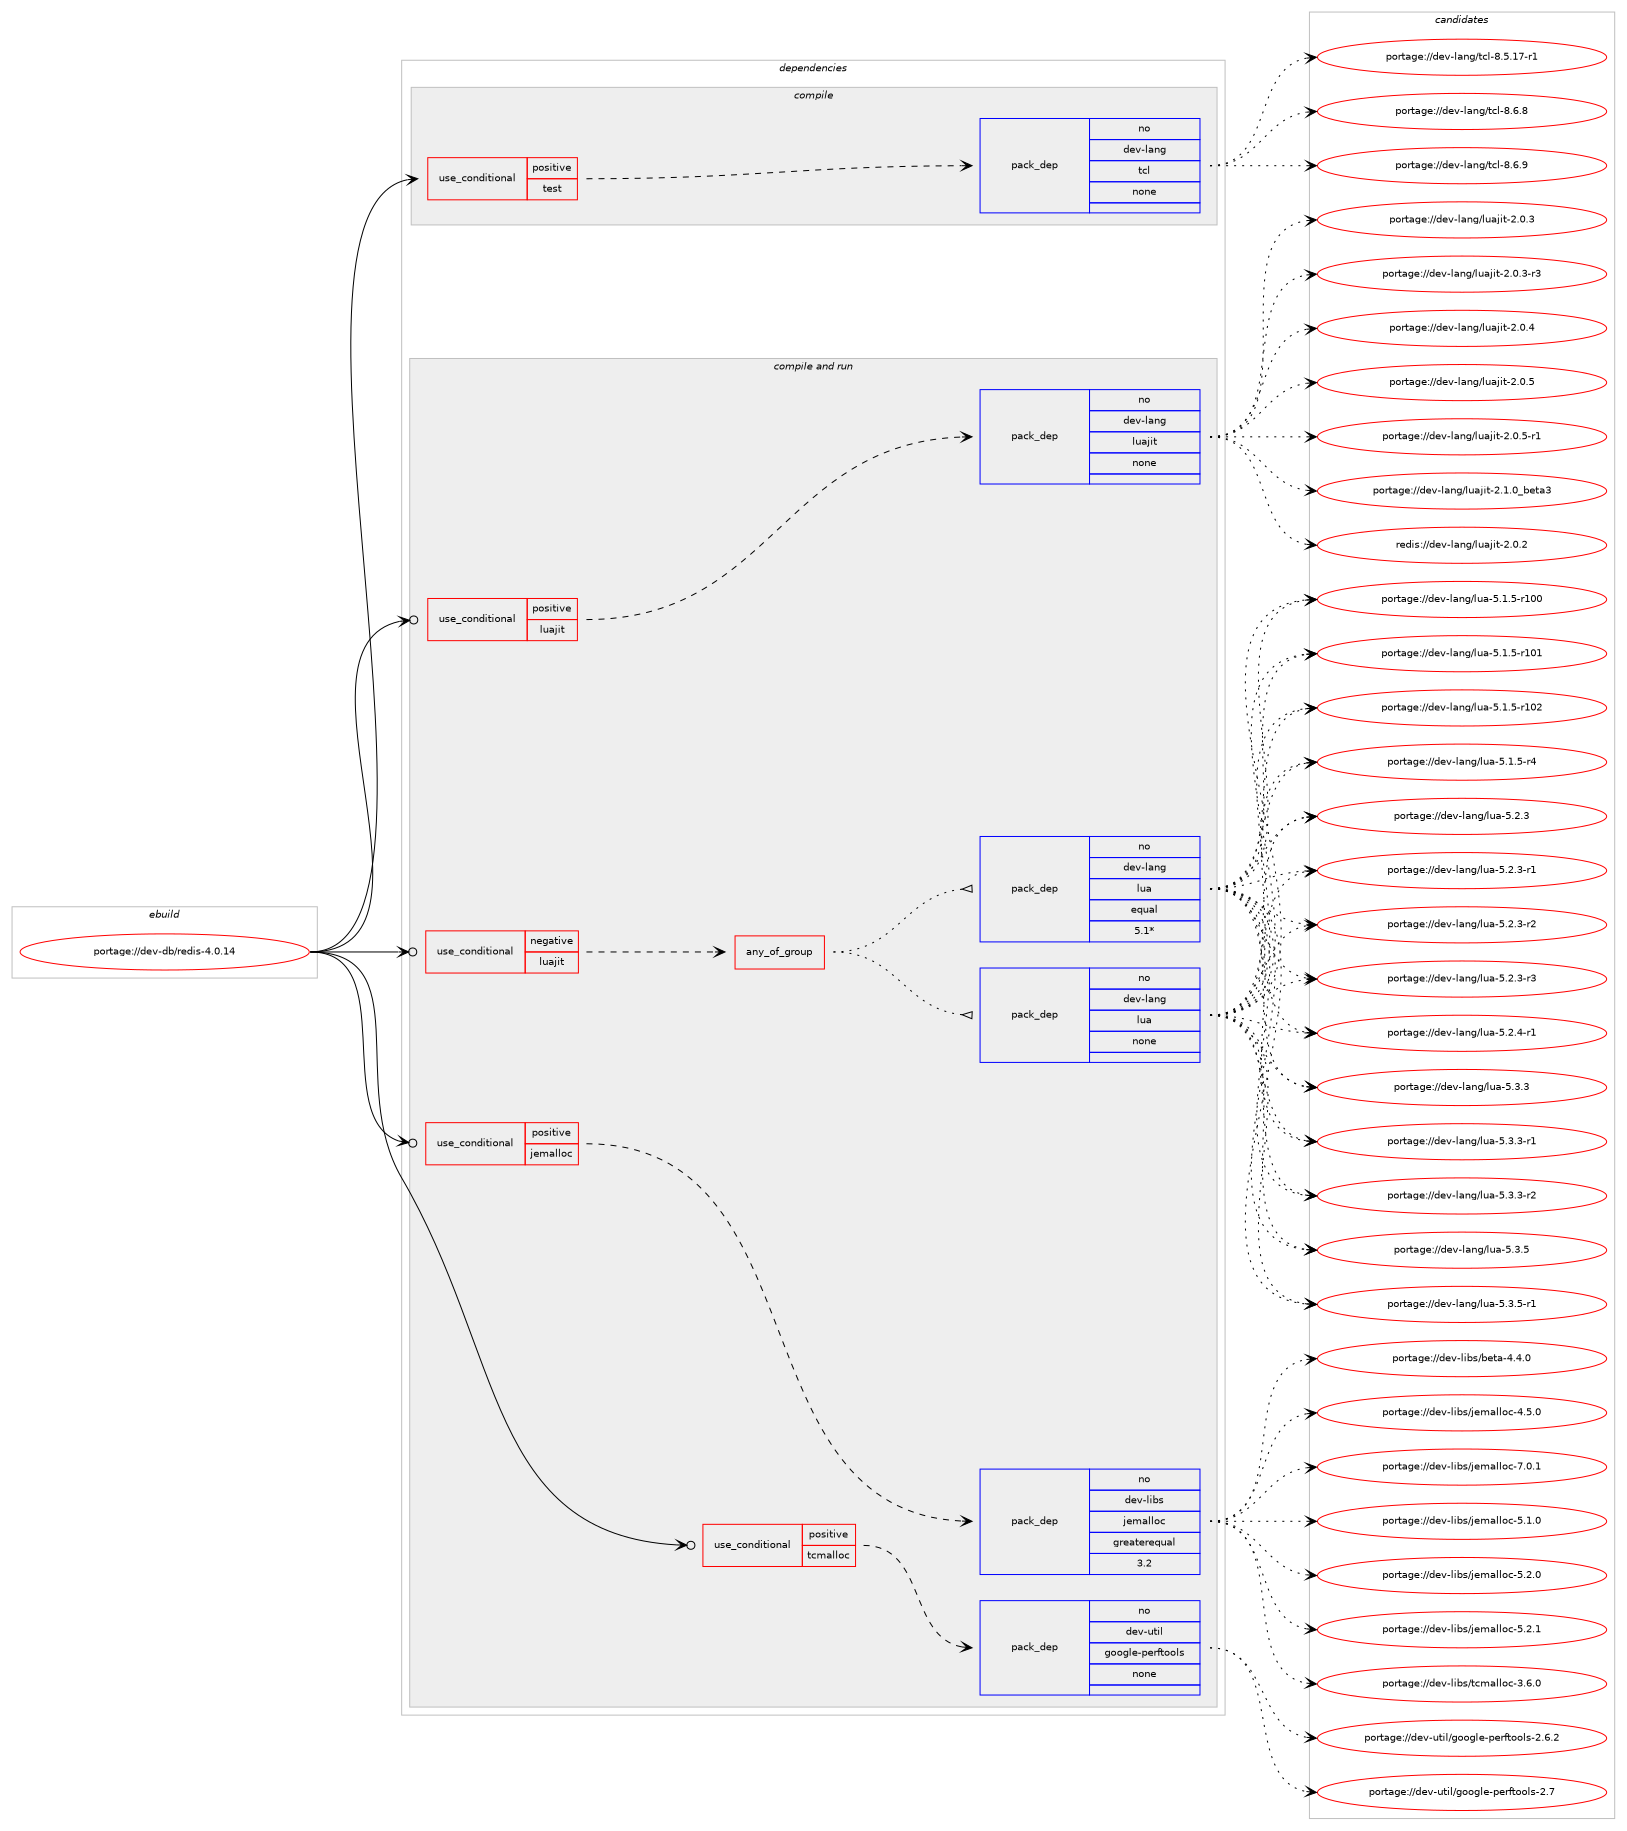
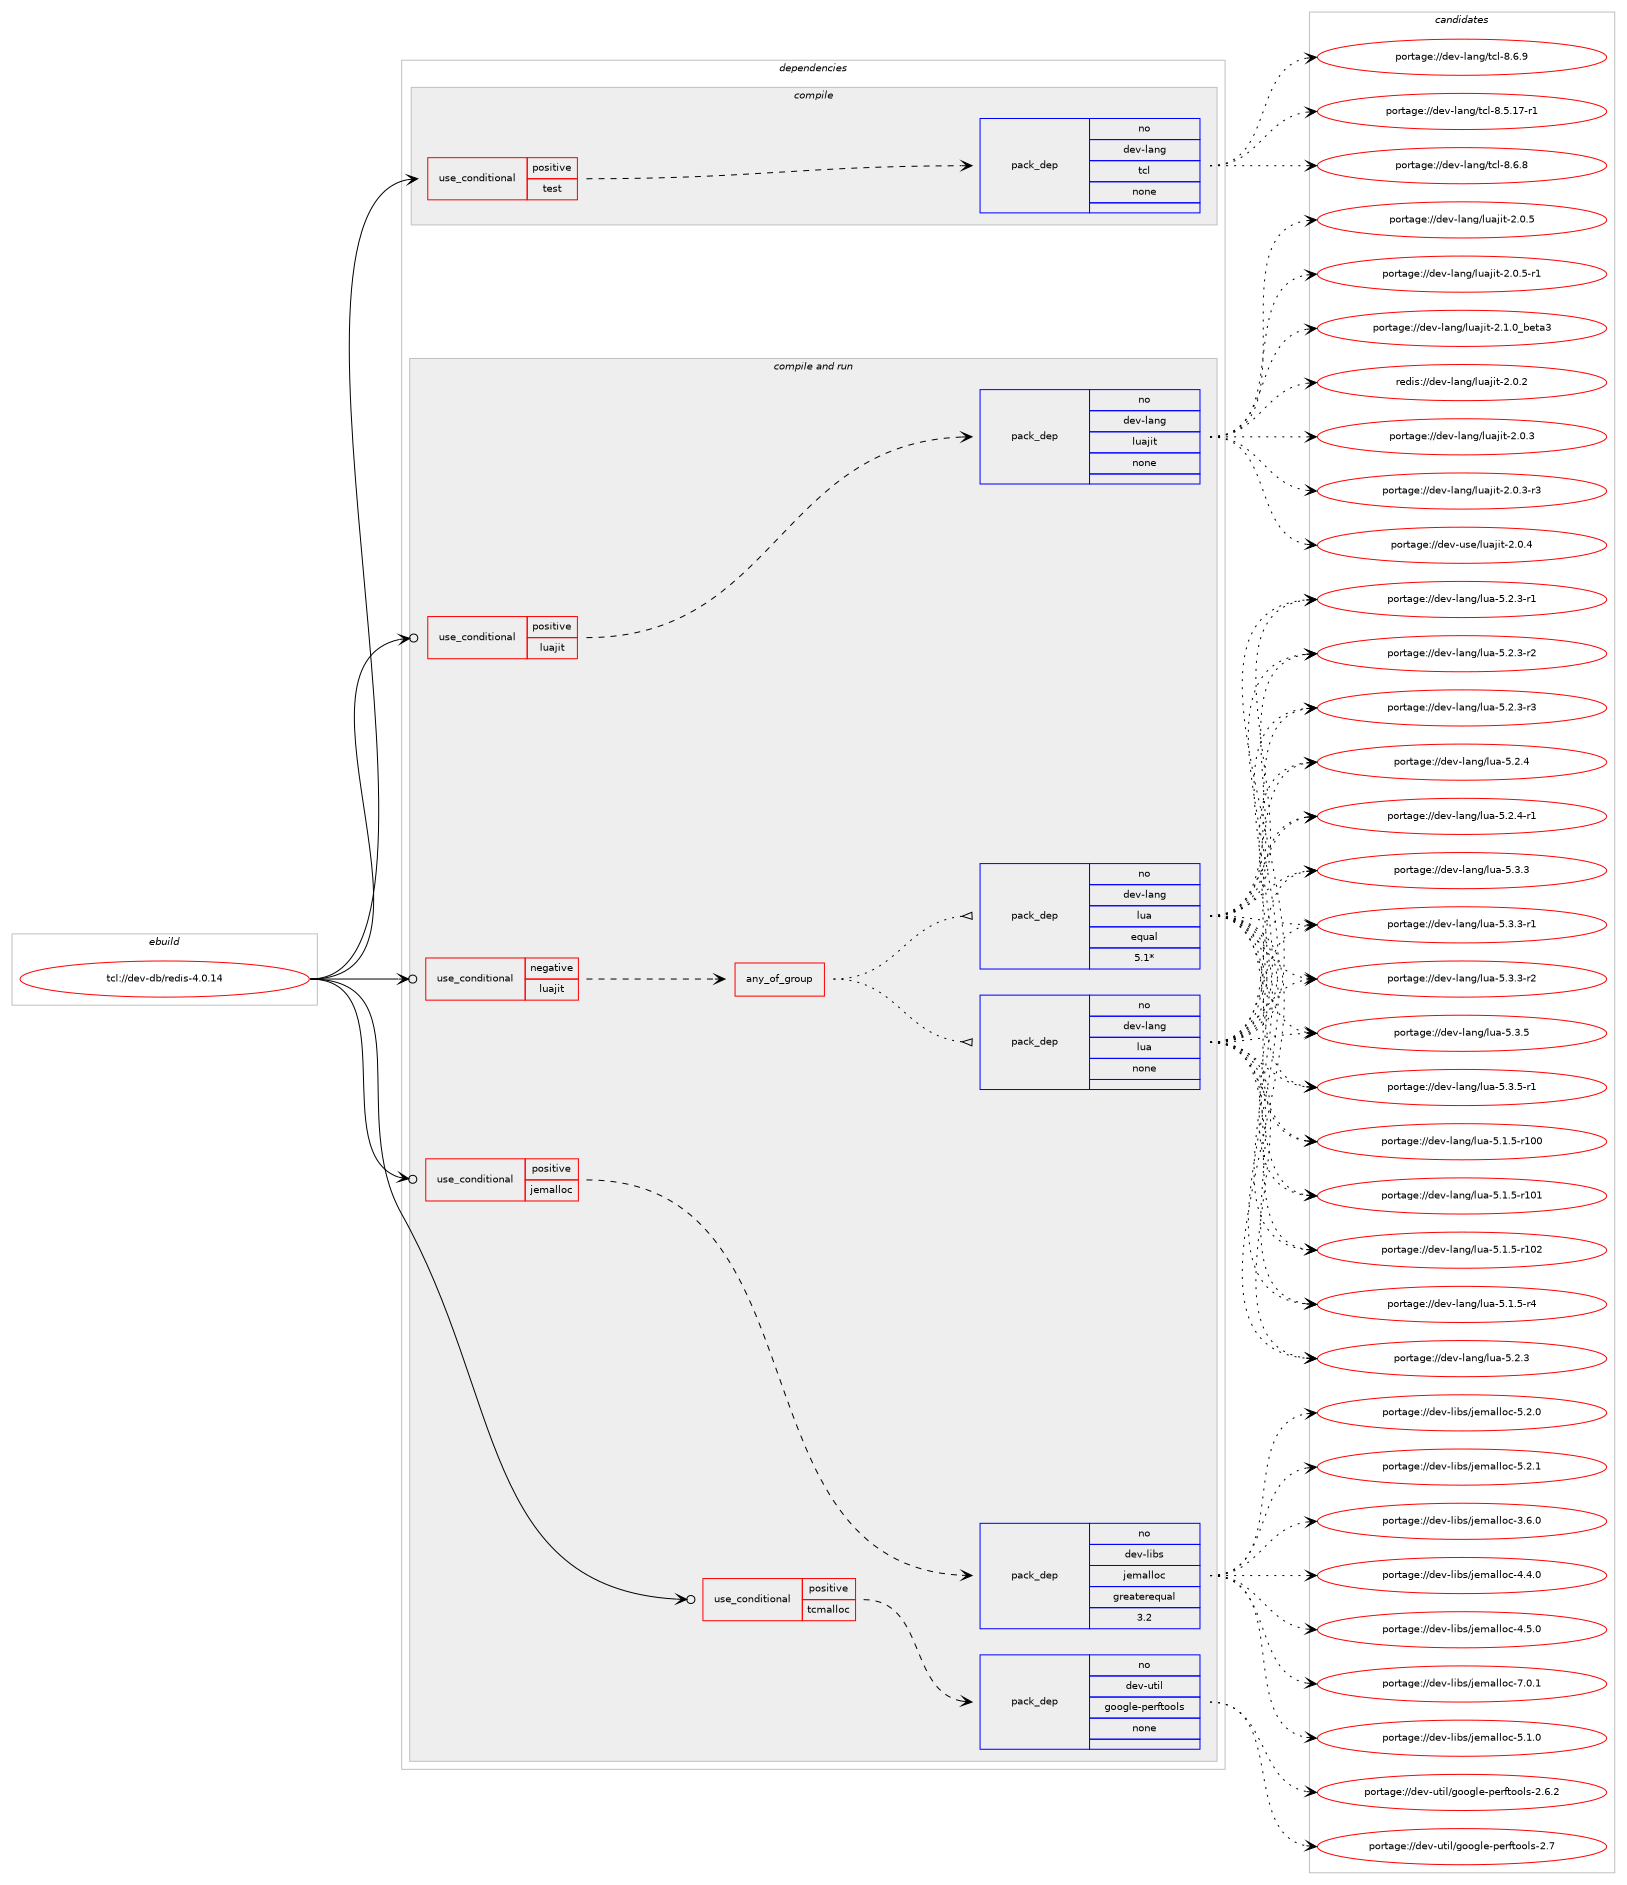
(1462, 328) -> (1462, 545)
none -> (1462, 762)
(165, 952) -> (165, 979)
(1462, 1359) -> (1462, 1576)
(1462, 1684) -> (1462, 1521)
